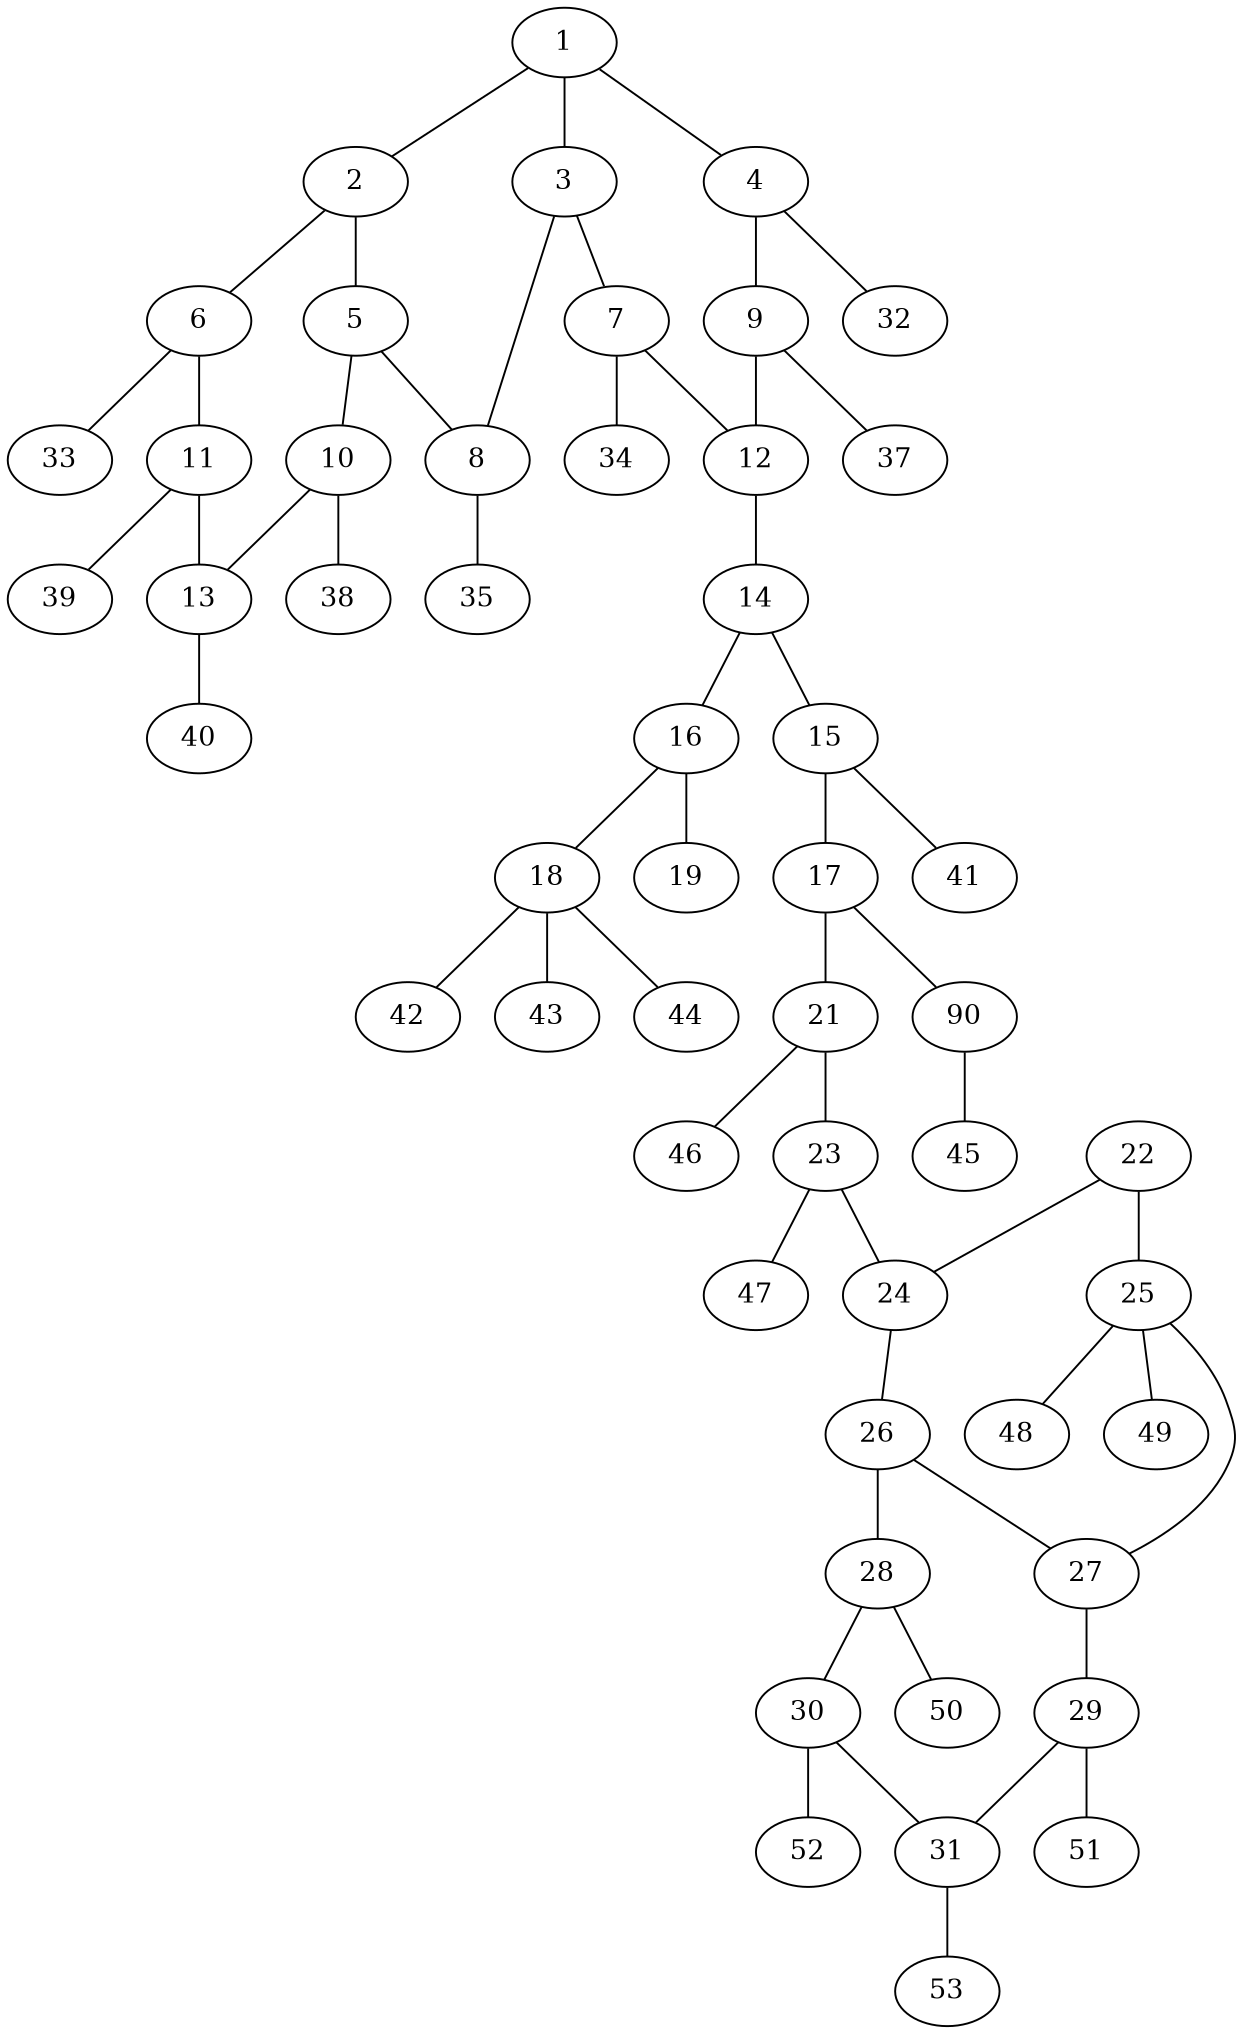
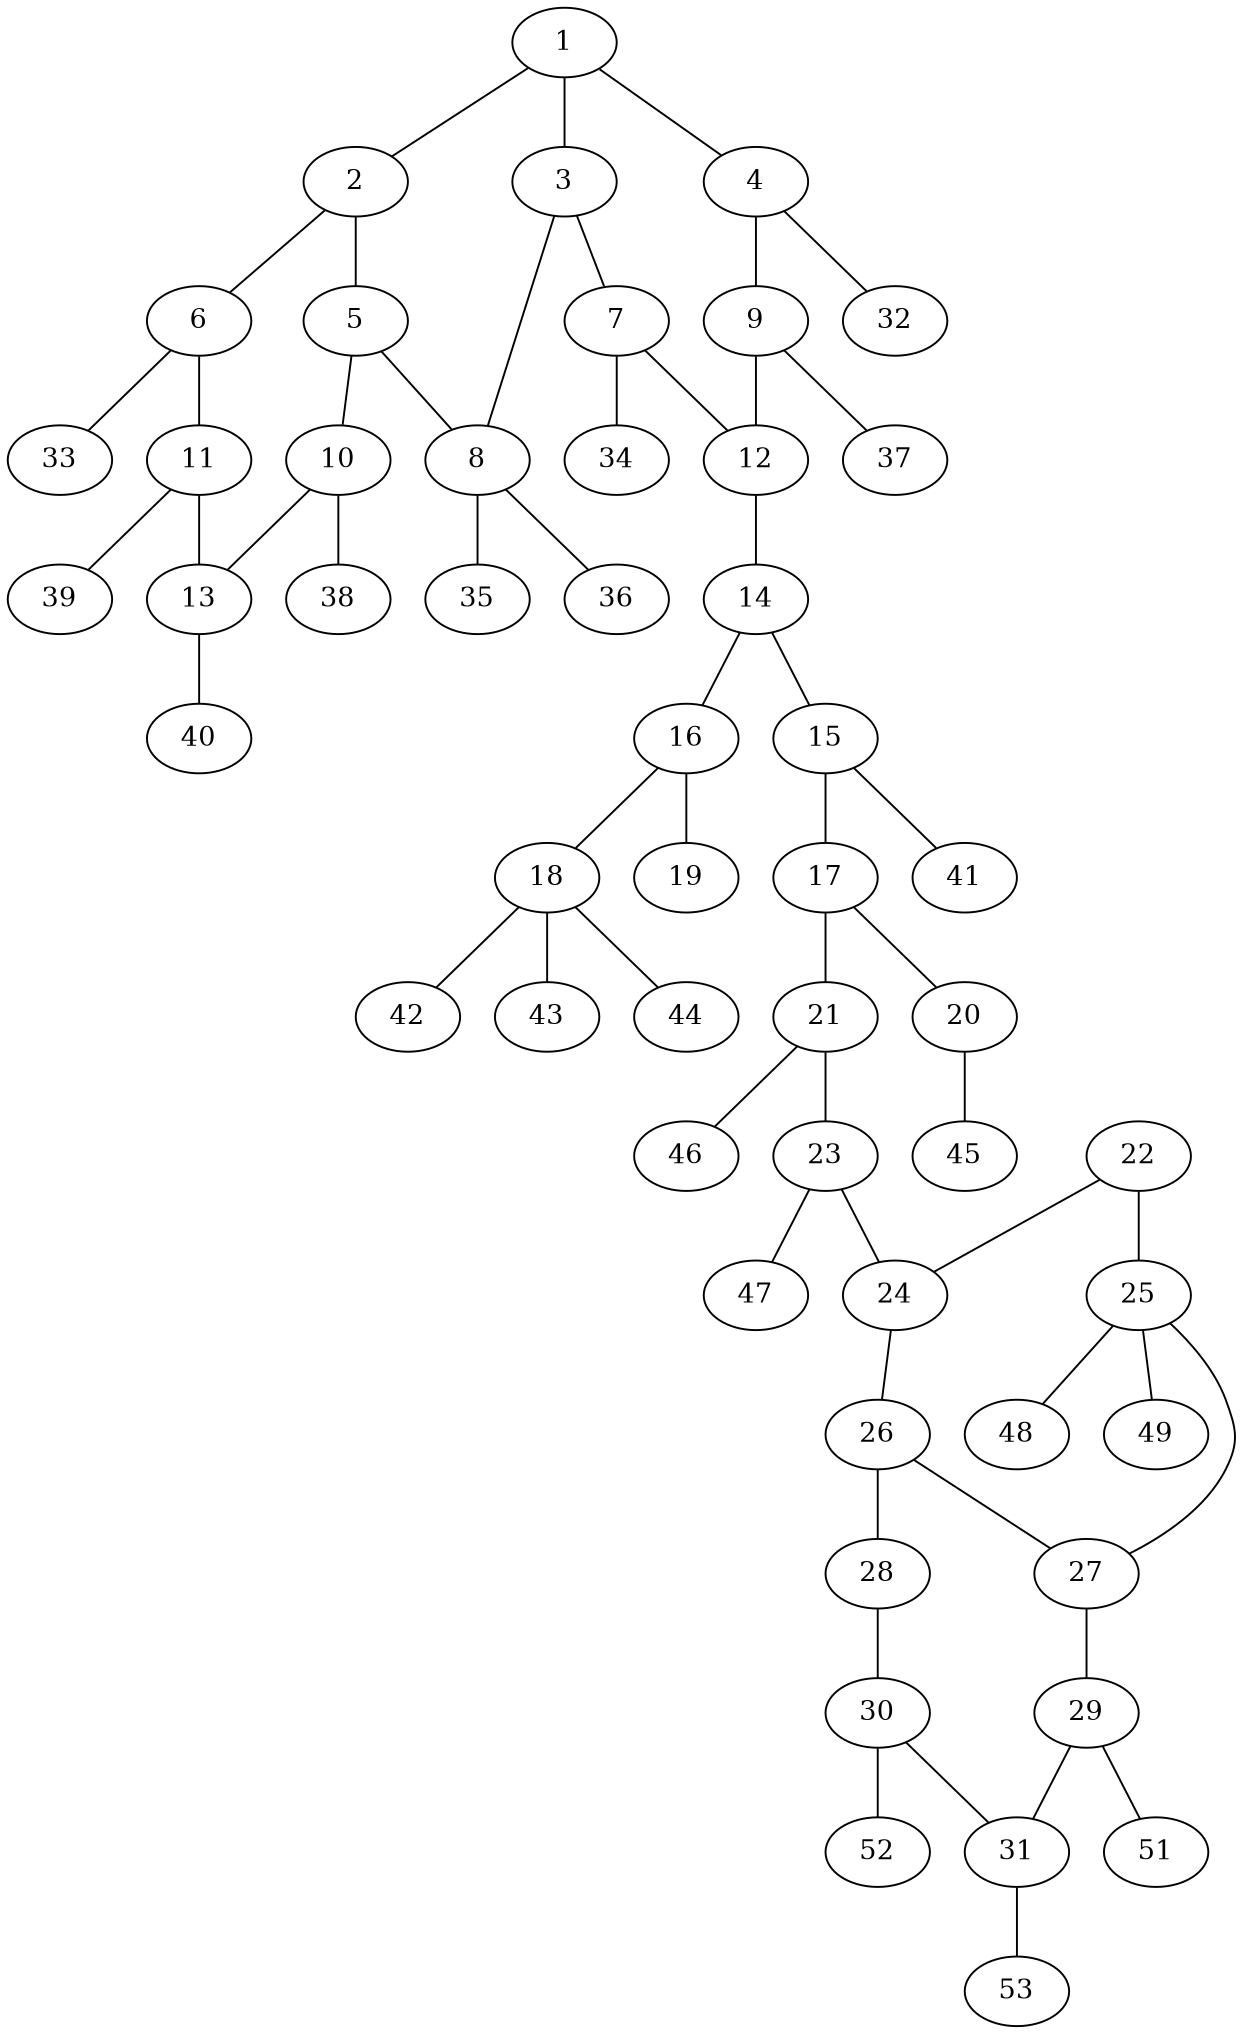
none -> (617, 599)
(965, 1017) -> (965, 1017)
(947, 1713) -> none
